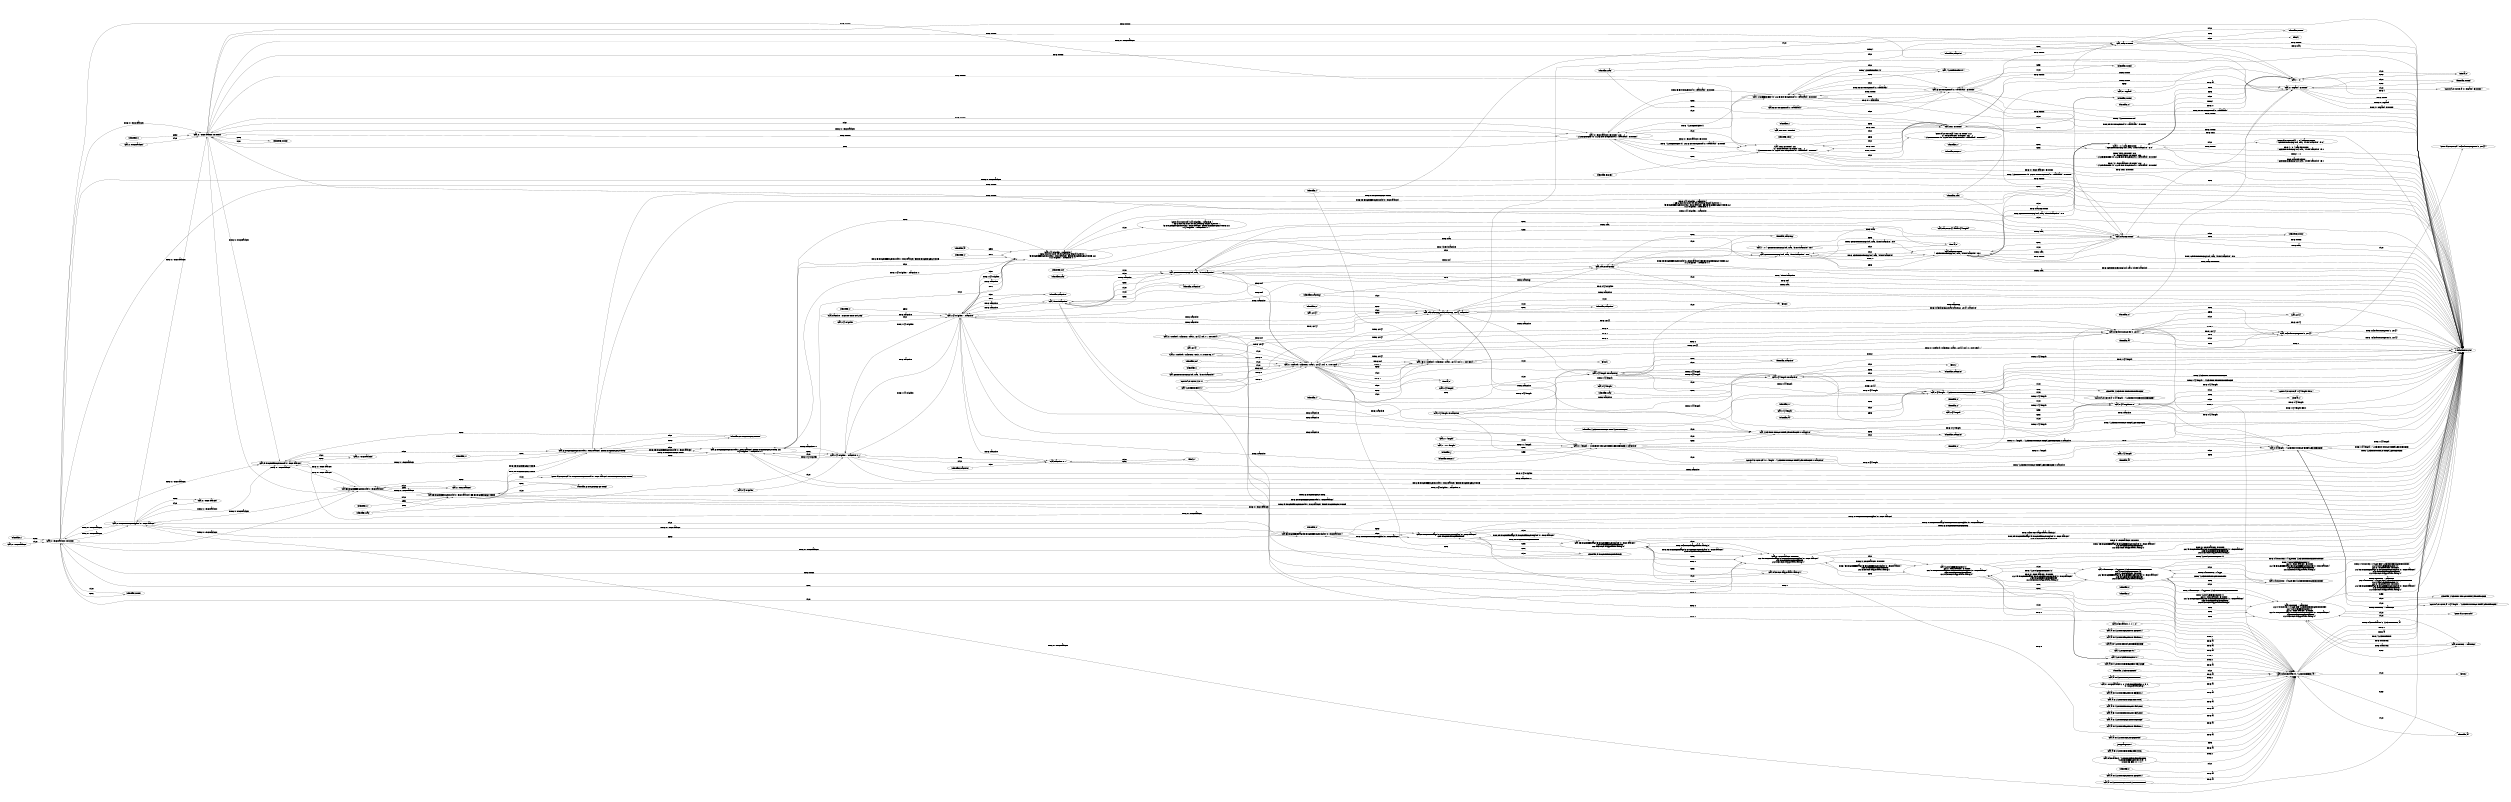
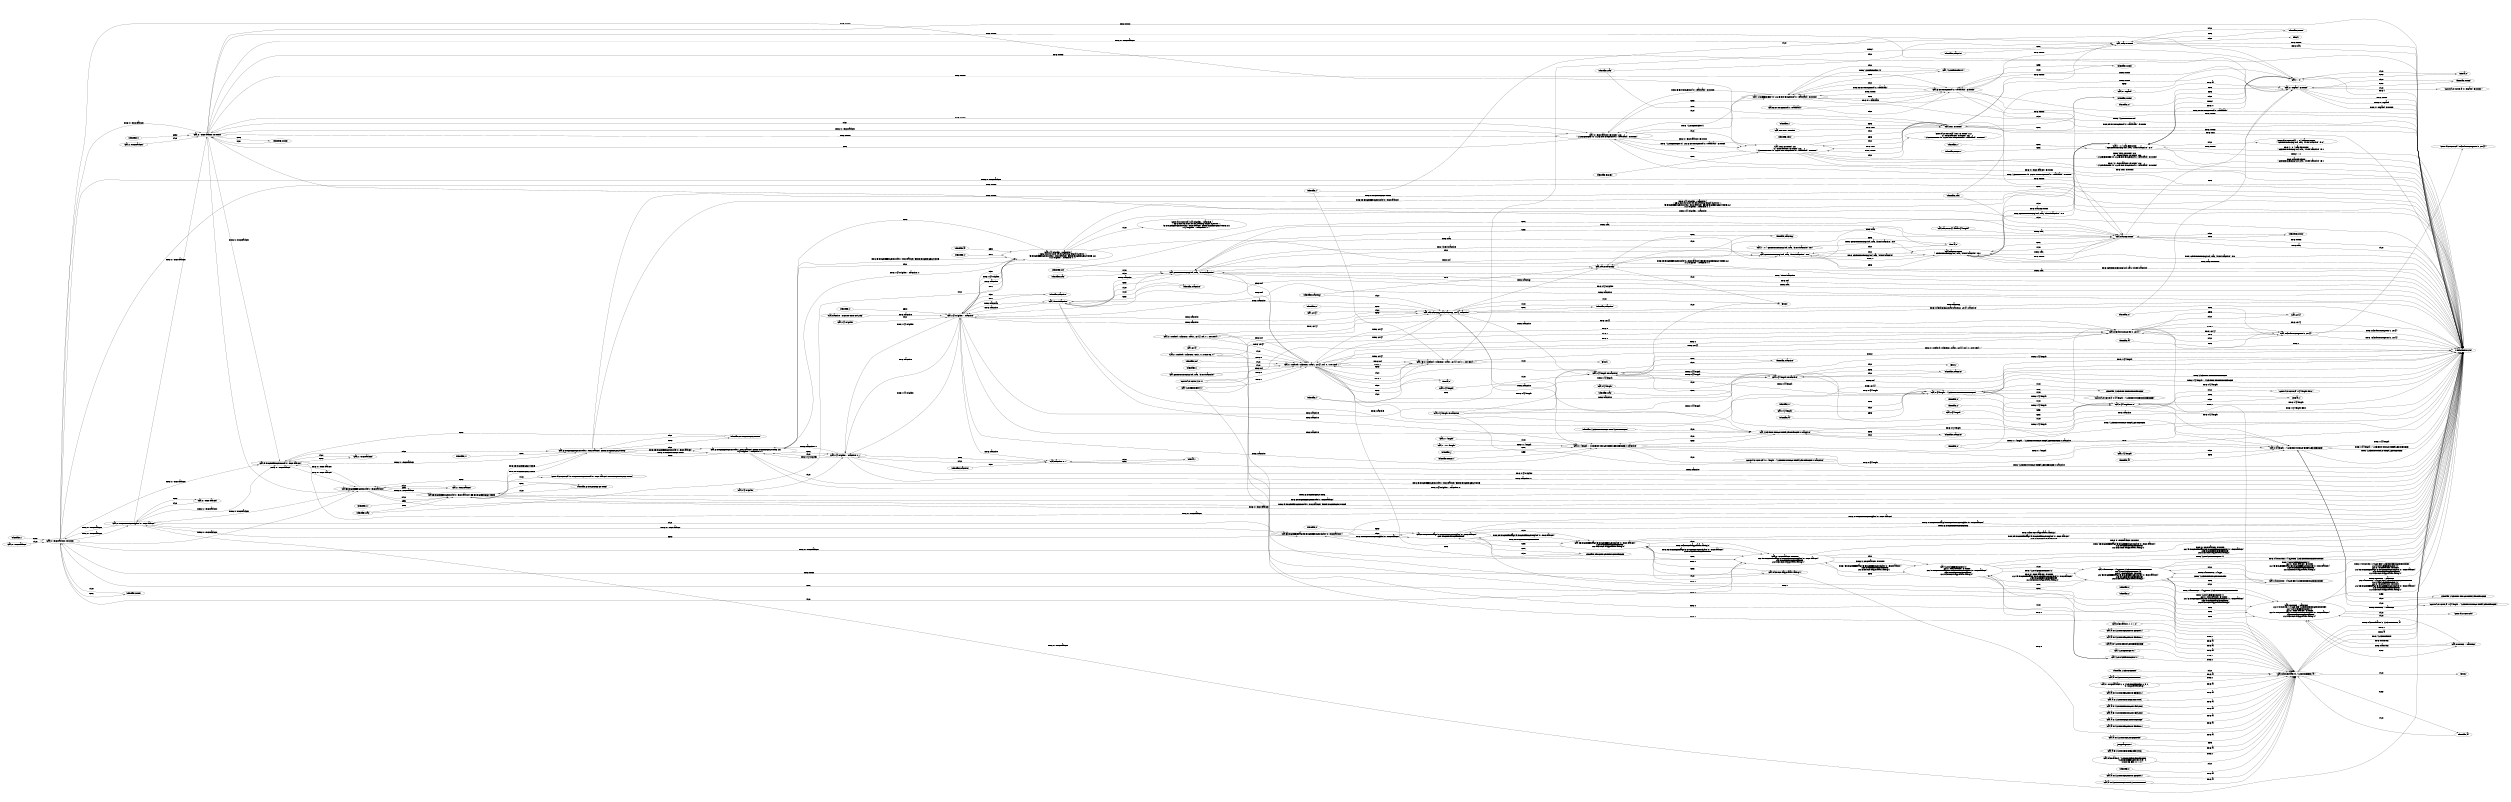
(991, 303) -> (991, 303)
(1192, 459) -> (1192, 459)
(1605, 554) -> (1605, 554)
(2125, 664) -> none
